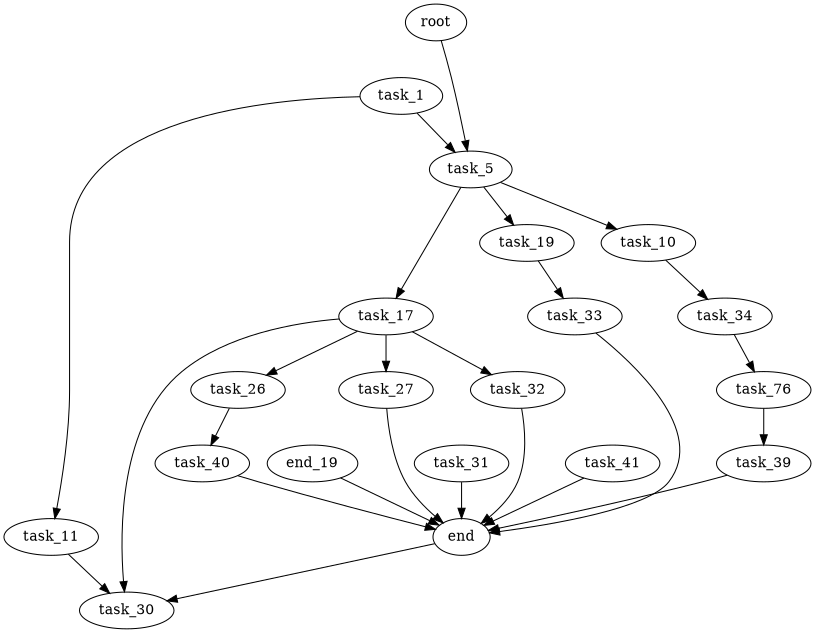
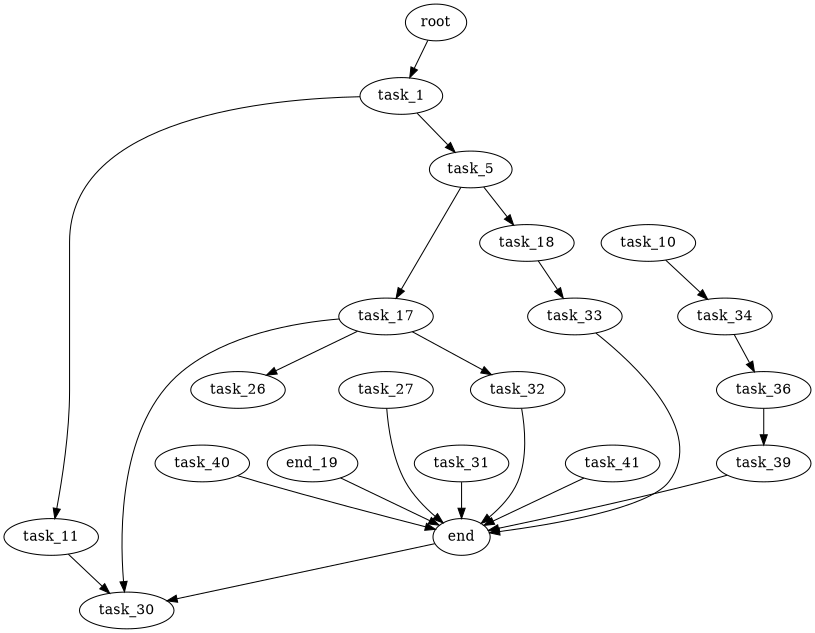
(454, 90) -> (421, 54)
(554, 204) -> none
(527, 243) -> (527, 243)
(386, 348) -> none
(764, 390) -> (764, 390)
(222, 422) -> none
